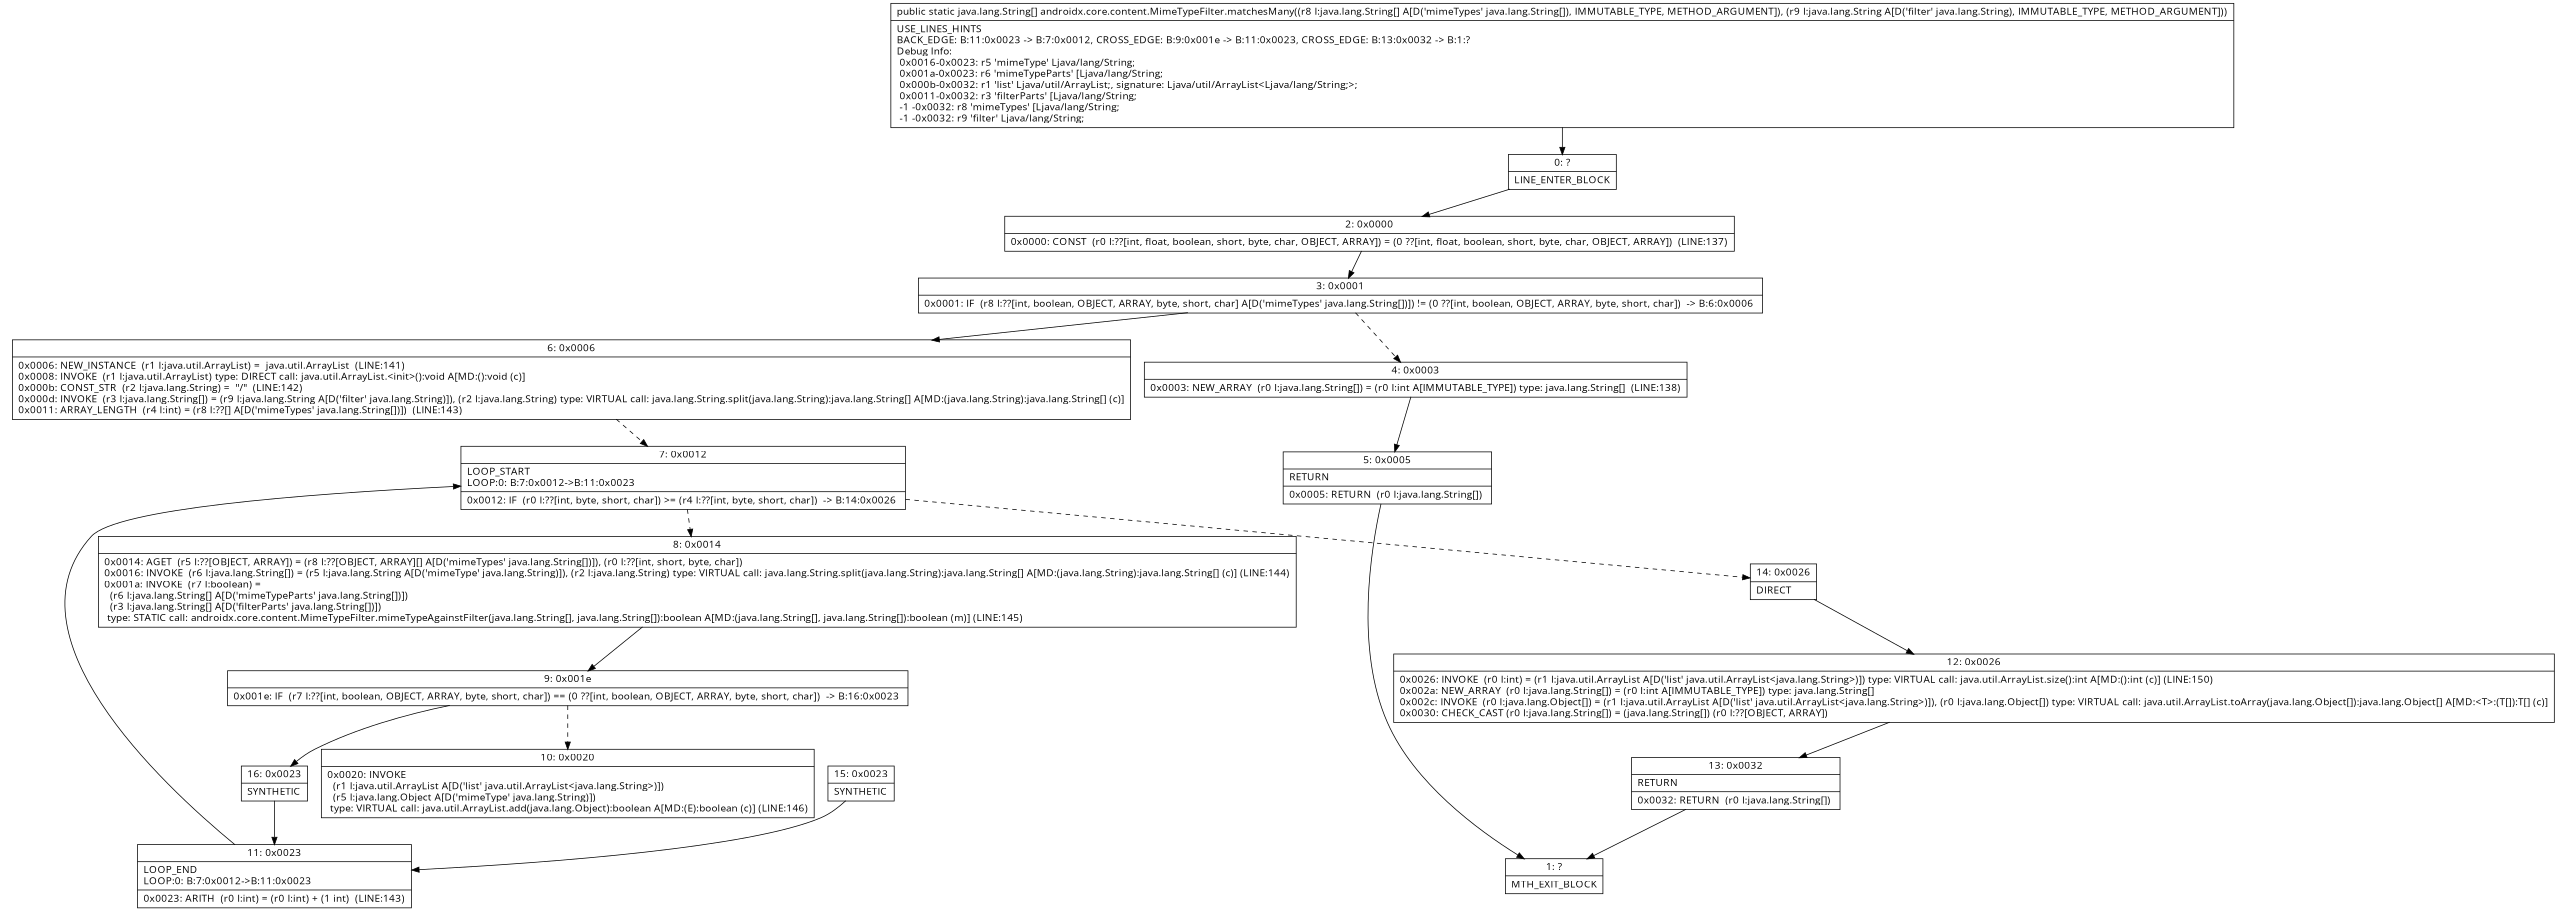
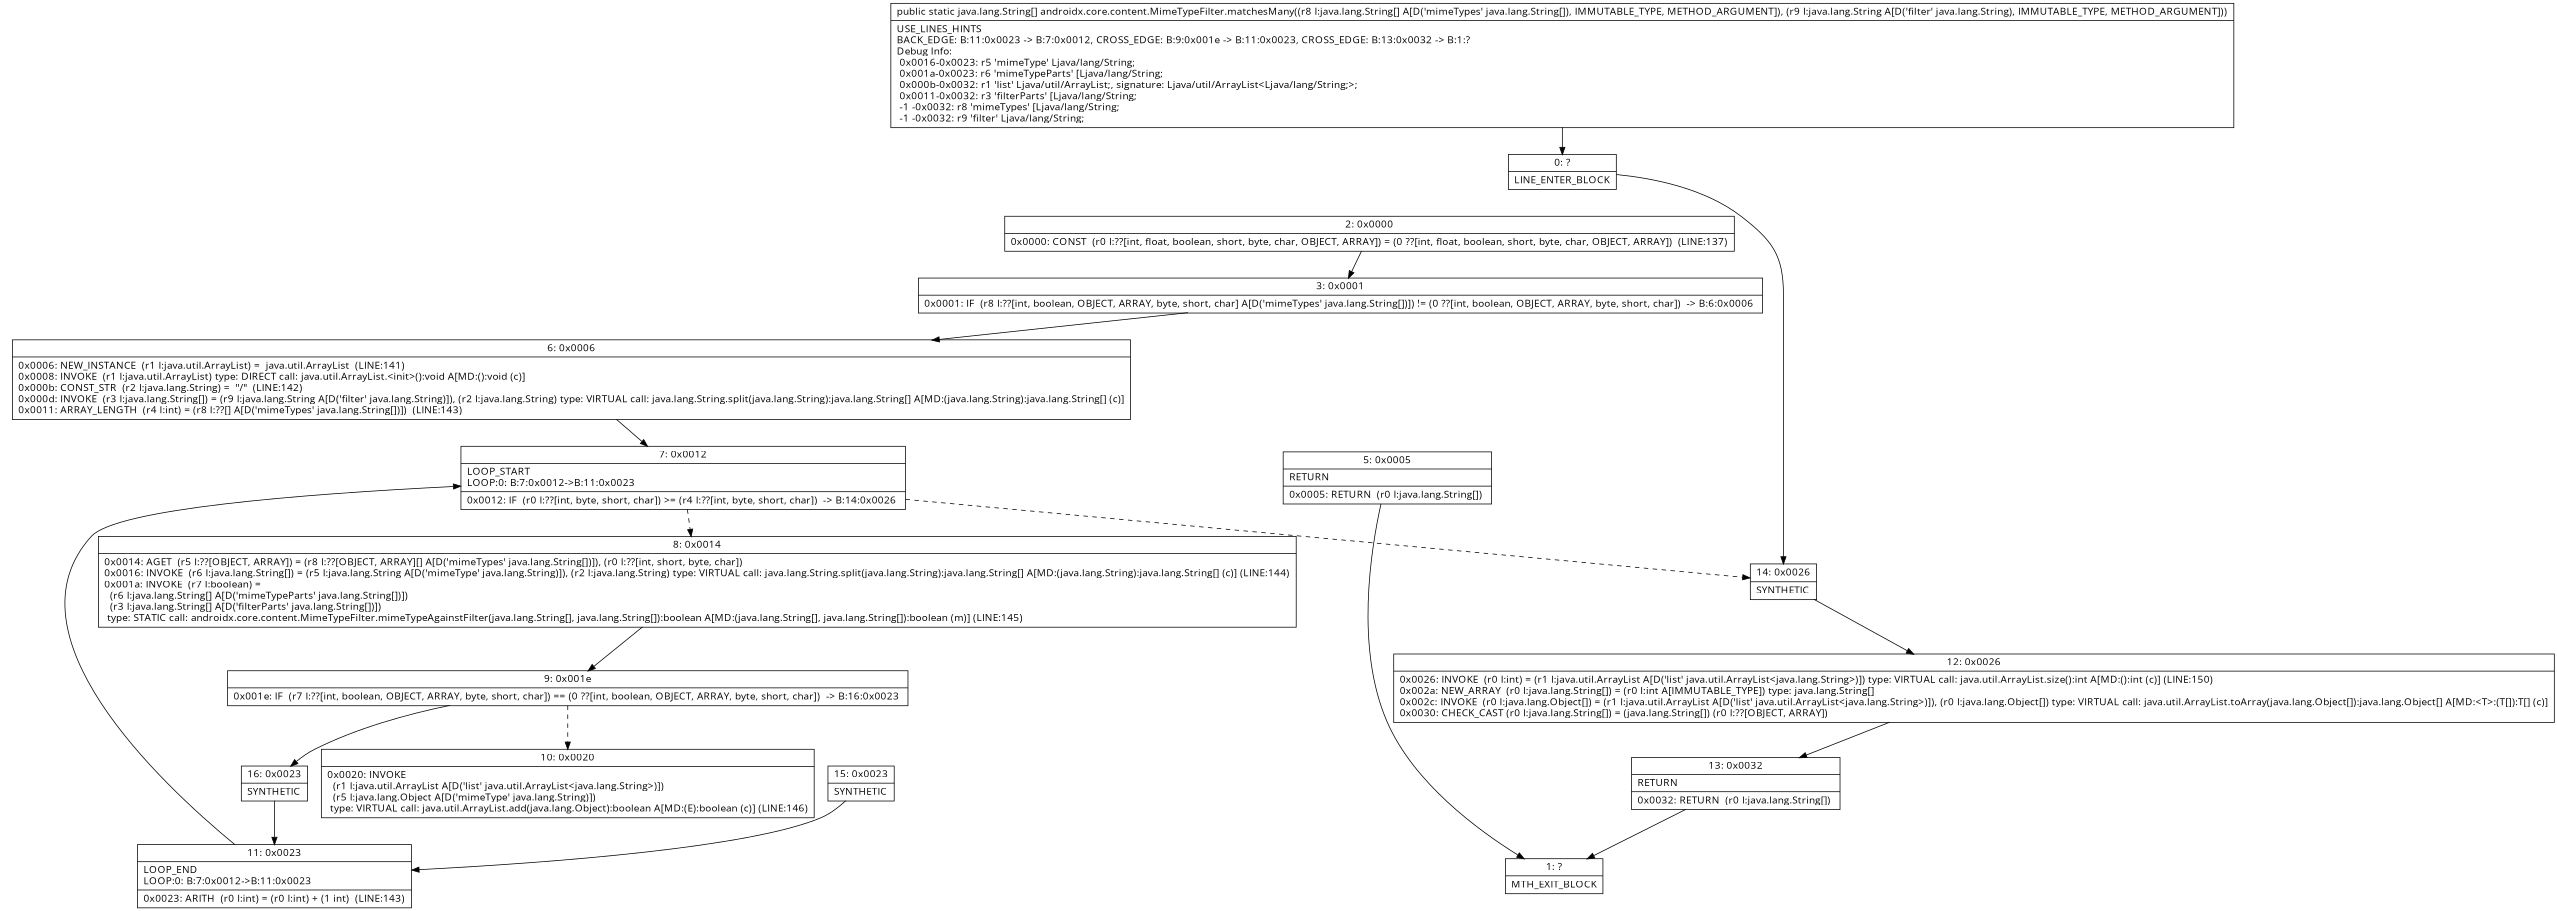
(1470, 202) -> (1783, 312)
(1416, 380) -> none
(629, 430) -> (629, 430)
(1774, 590) -> (1783, 590)
